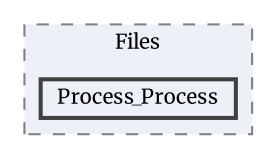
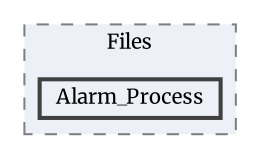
(138, 99) -> (130, 99)
